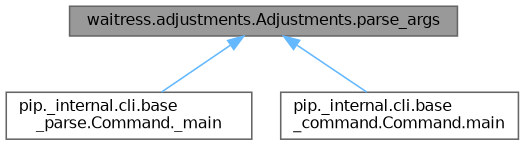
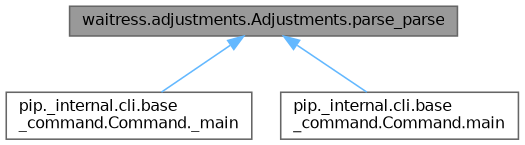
(264, 21) -> (264, 21)
(129, 116) -> (129, 116)
